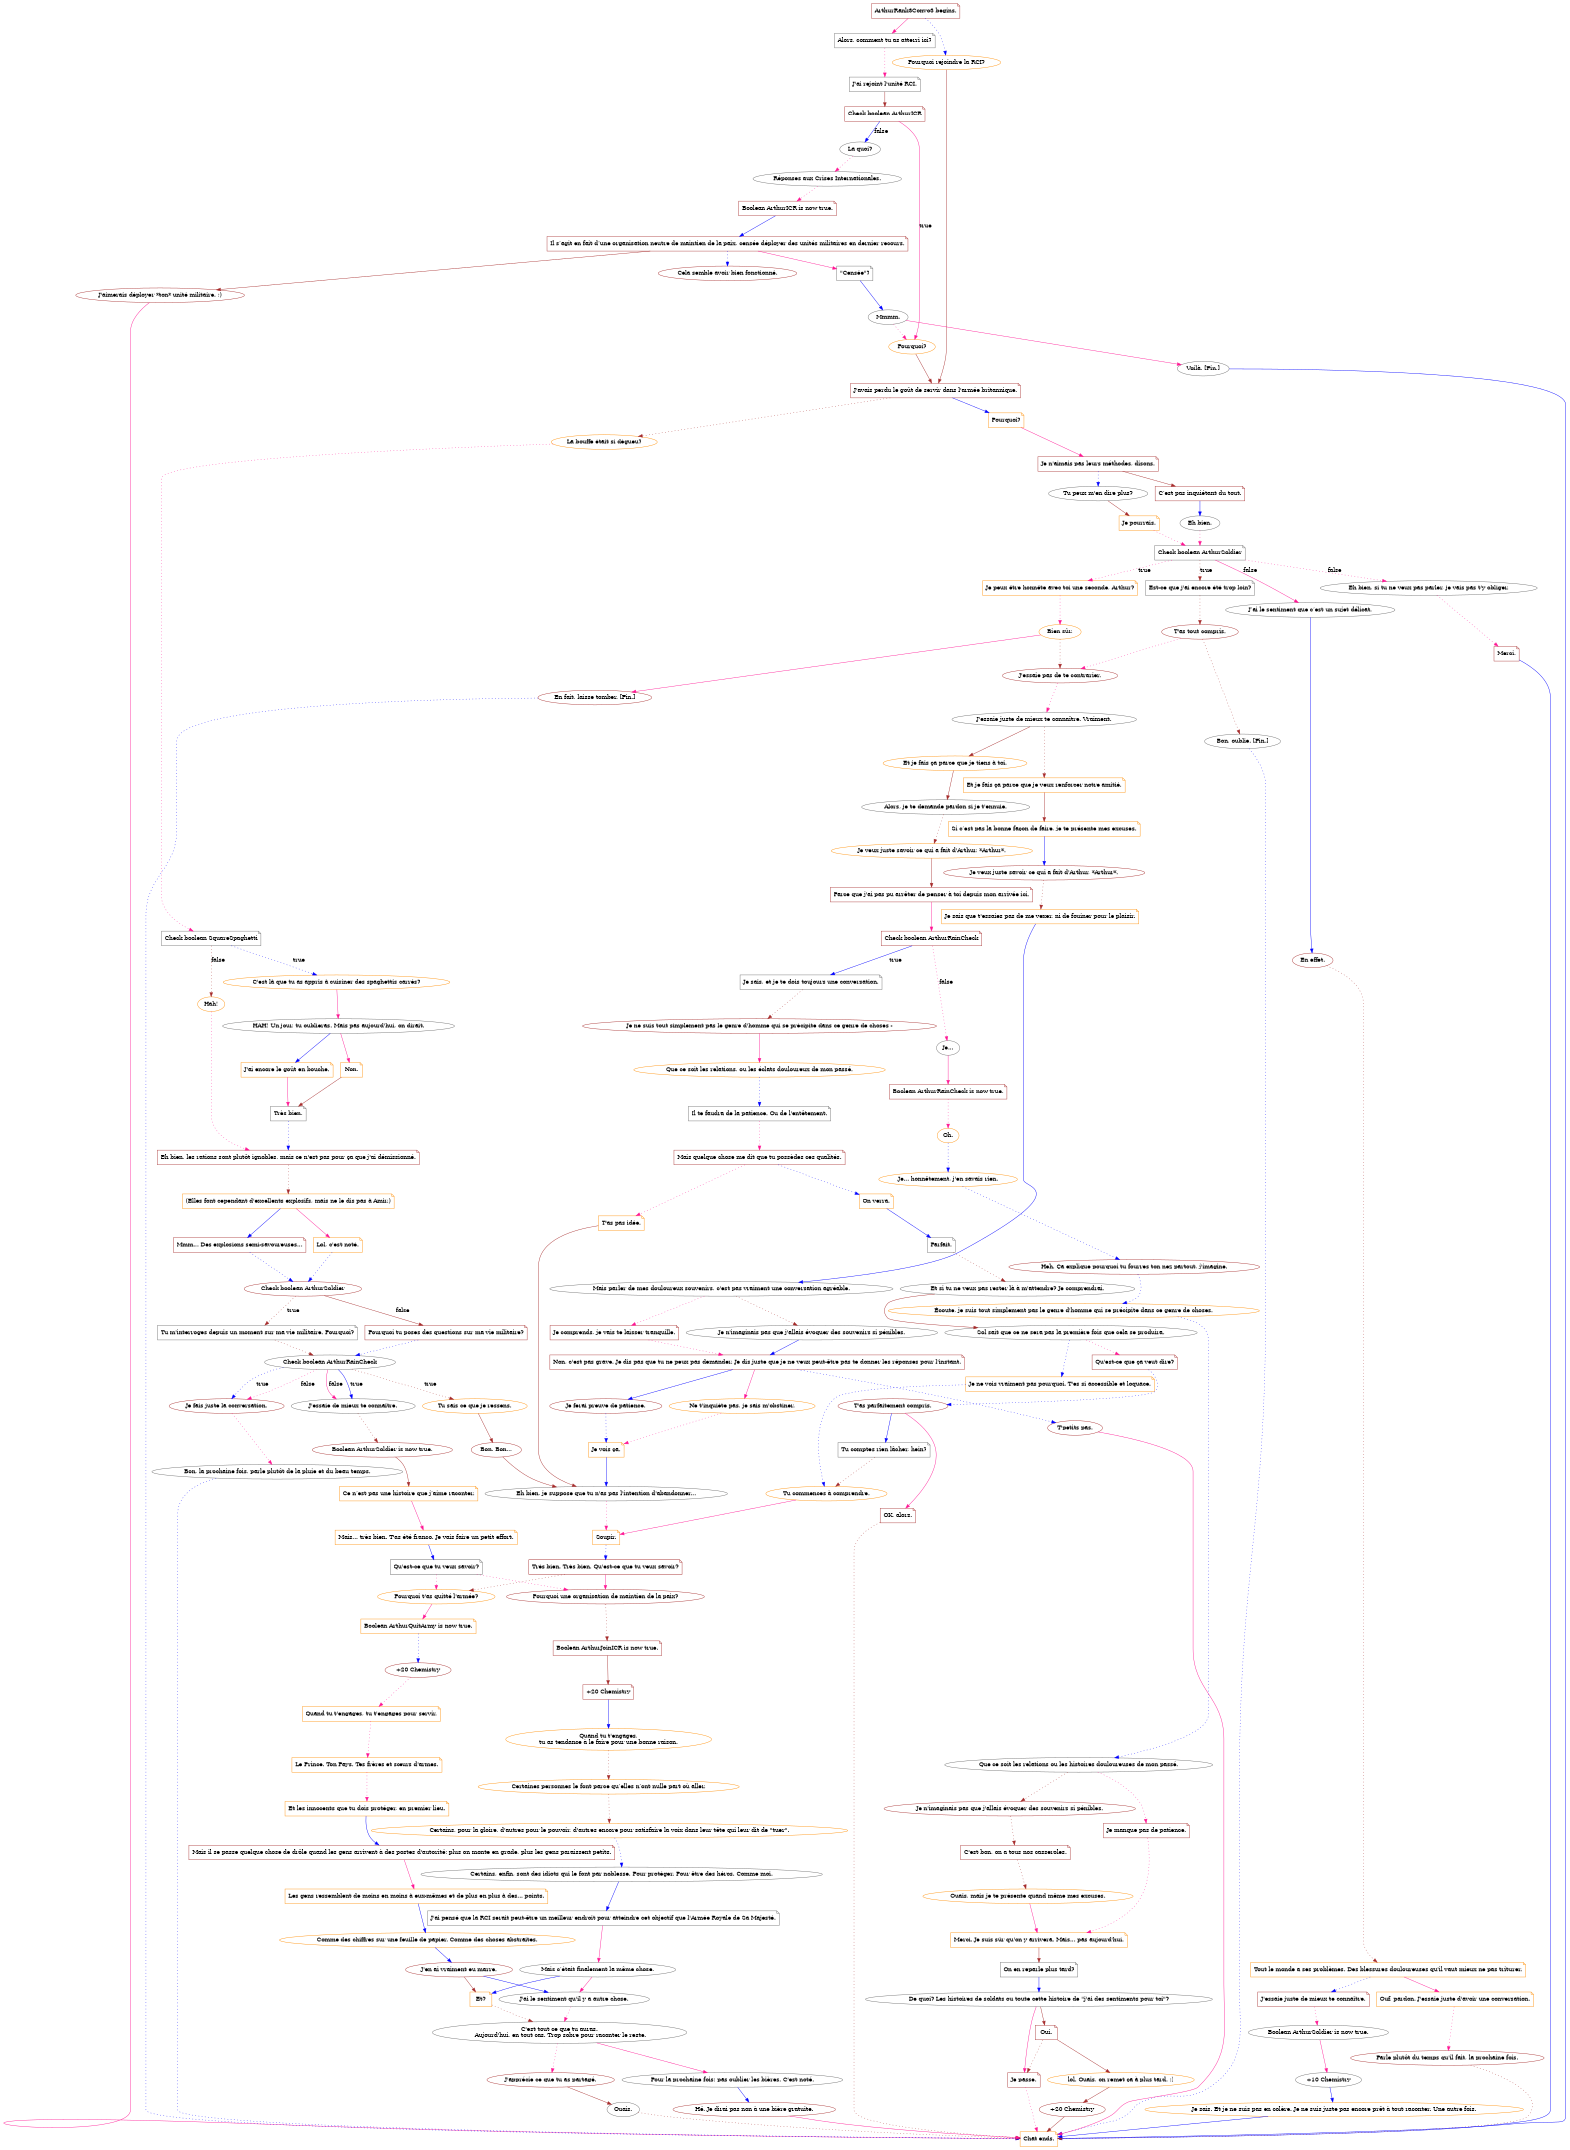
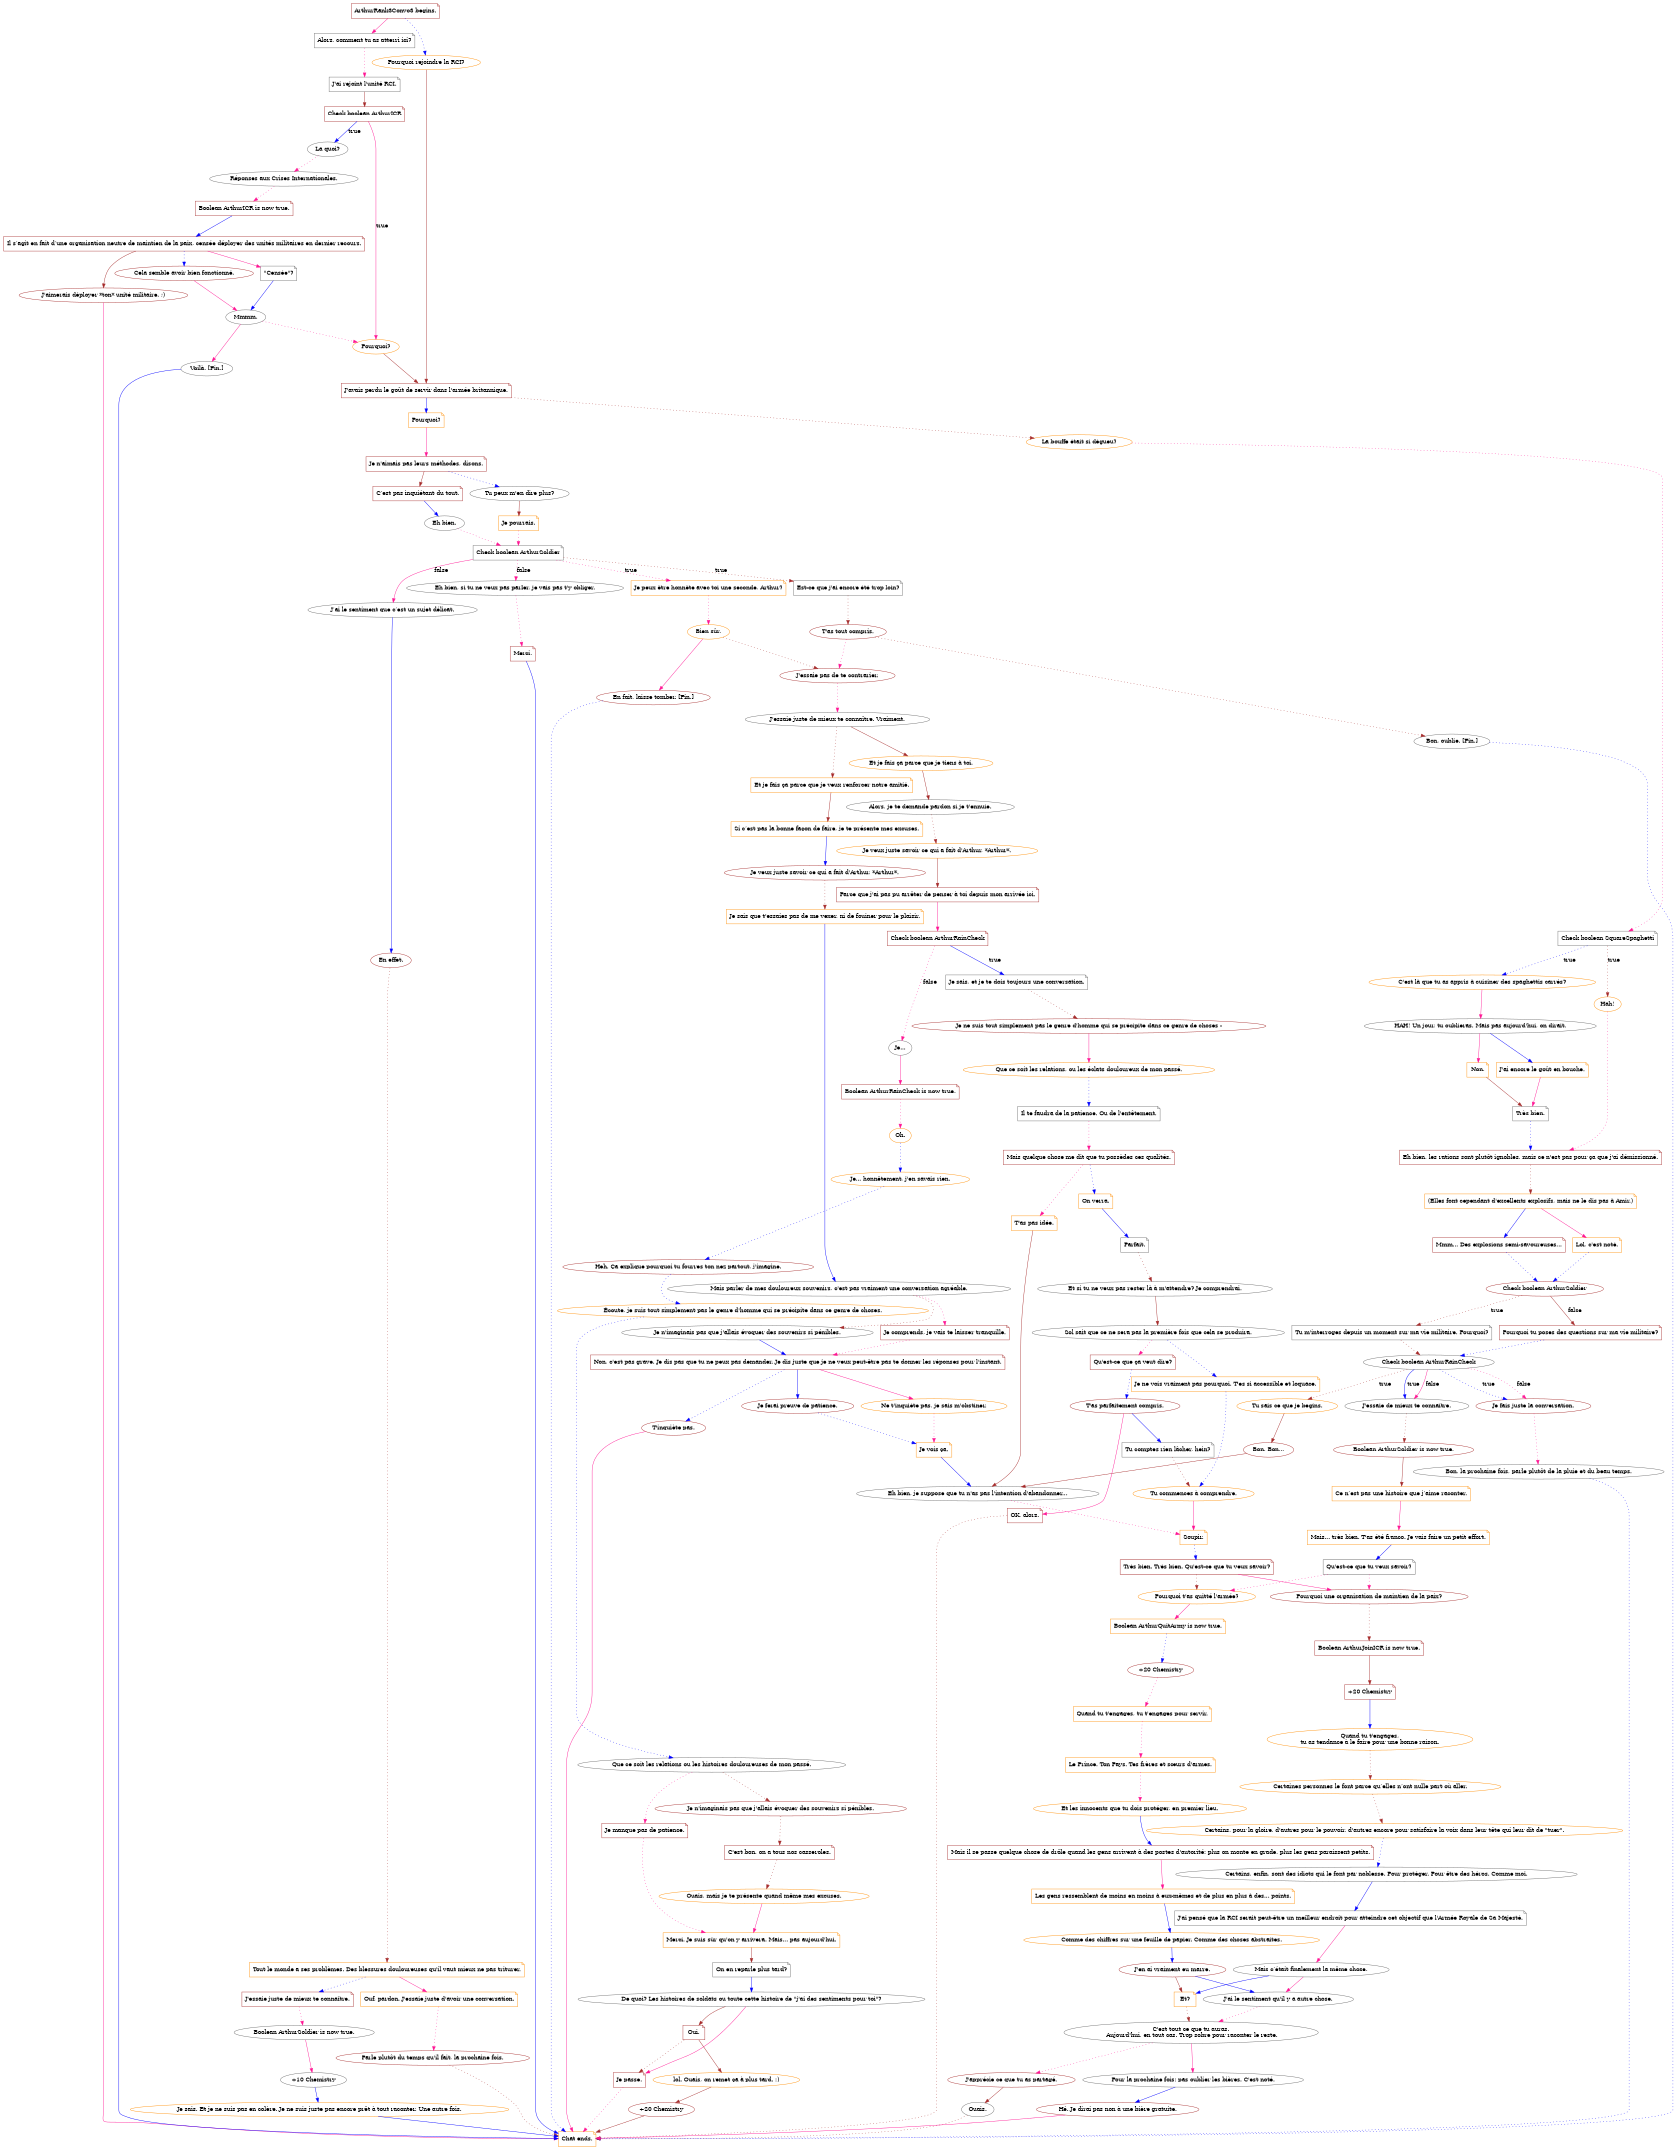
(881, 132) -> (355, 132)
none -> (214, 294)
(218, 960) -> (1614, 960)
(475, 1406) -> (1287, 1406)
(1075, 1428) -> (674, 1428)
(367, 1809) -> (1140, 1809)
